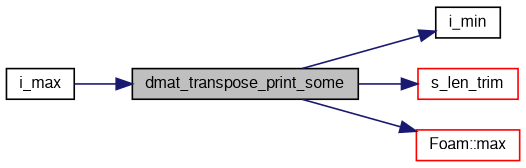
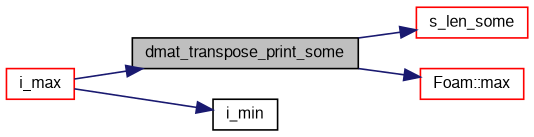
(361, 52) -> (135, 98)
(40, 84) -> (40, 84)
(468, 84) -> (472, 23)
